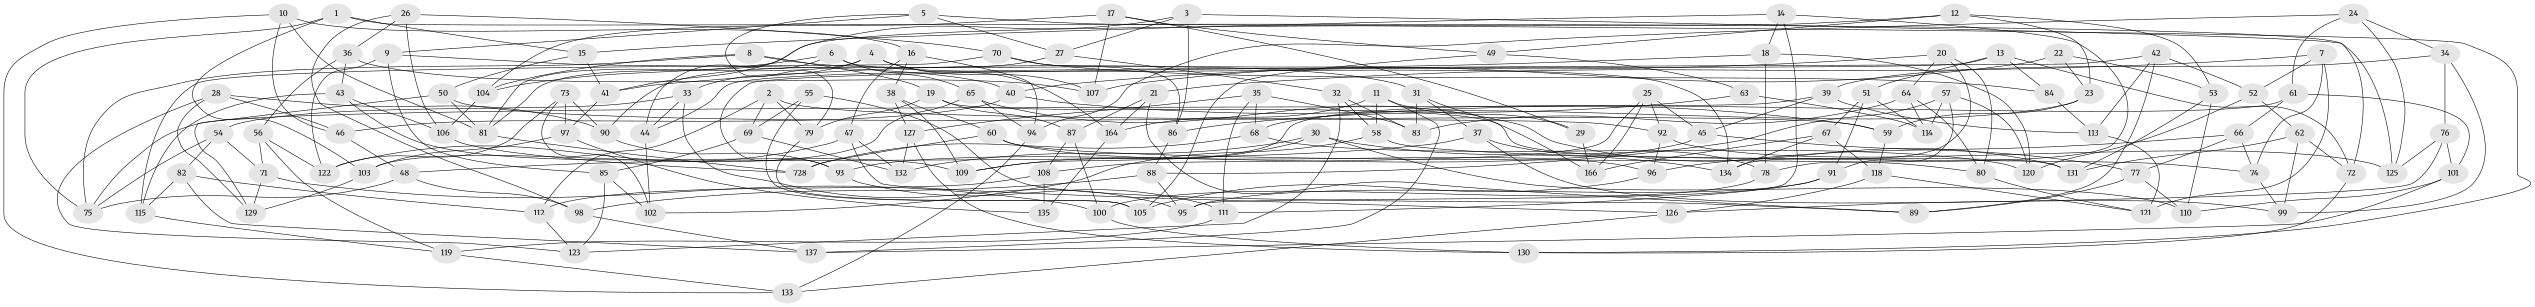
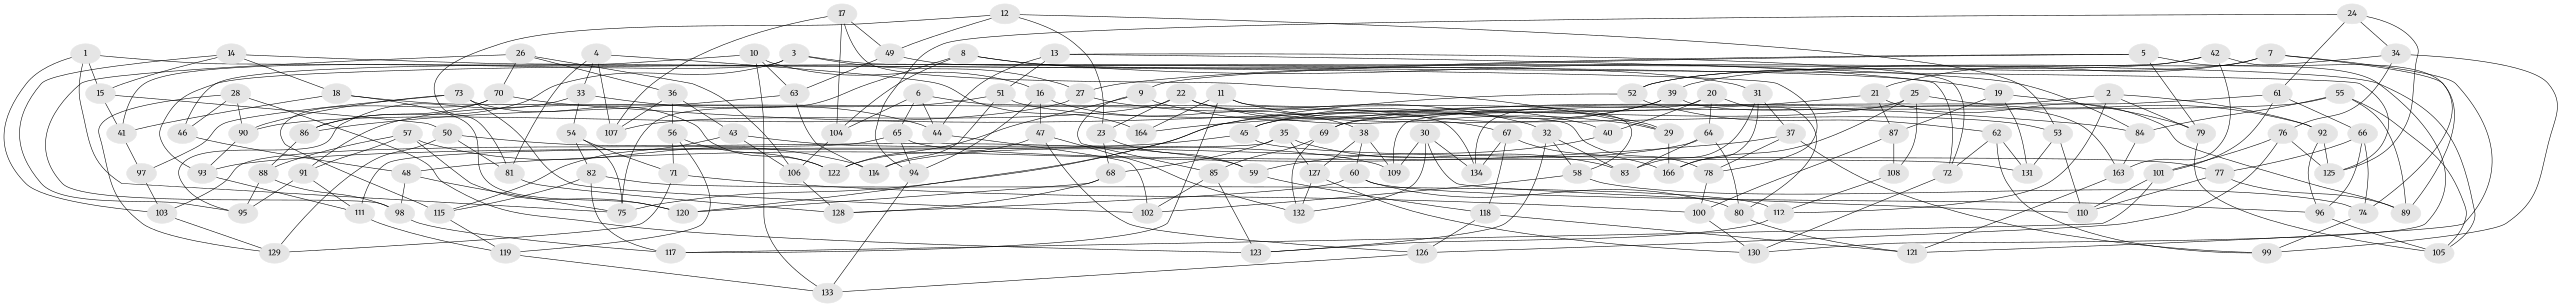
(373, 87) -> (774, 74)
none -> (2235, 114)
none -> (1423, 120)
(629, 121) -> none
(2094, 134) -> (2119, 173)
(800, 173) -> (839, 213)
(1044, 213) -> none
(811, 253) -> (671, 253)
